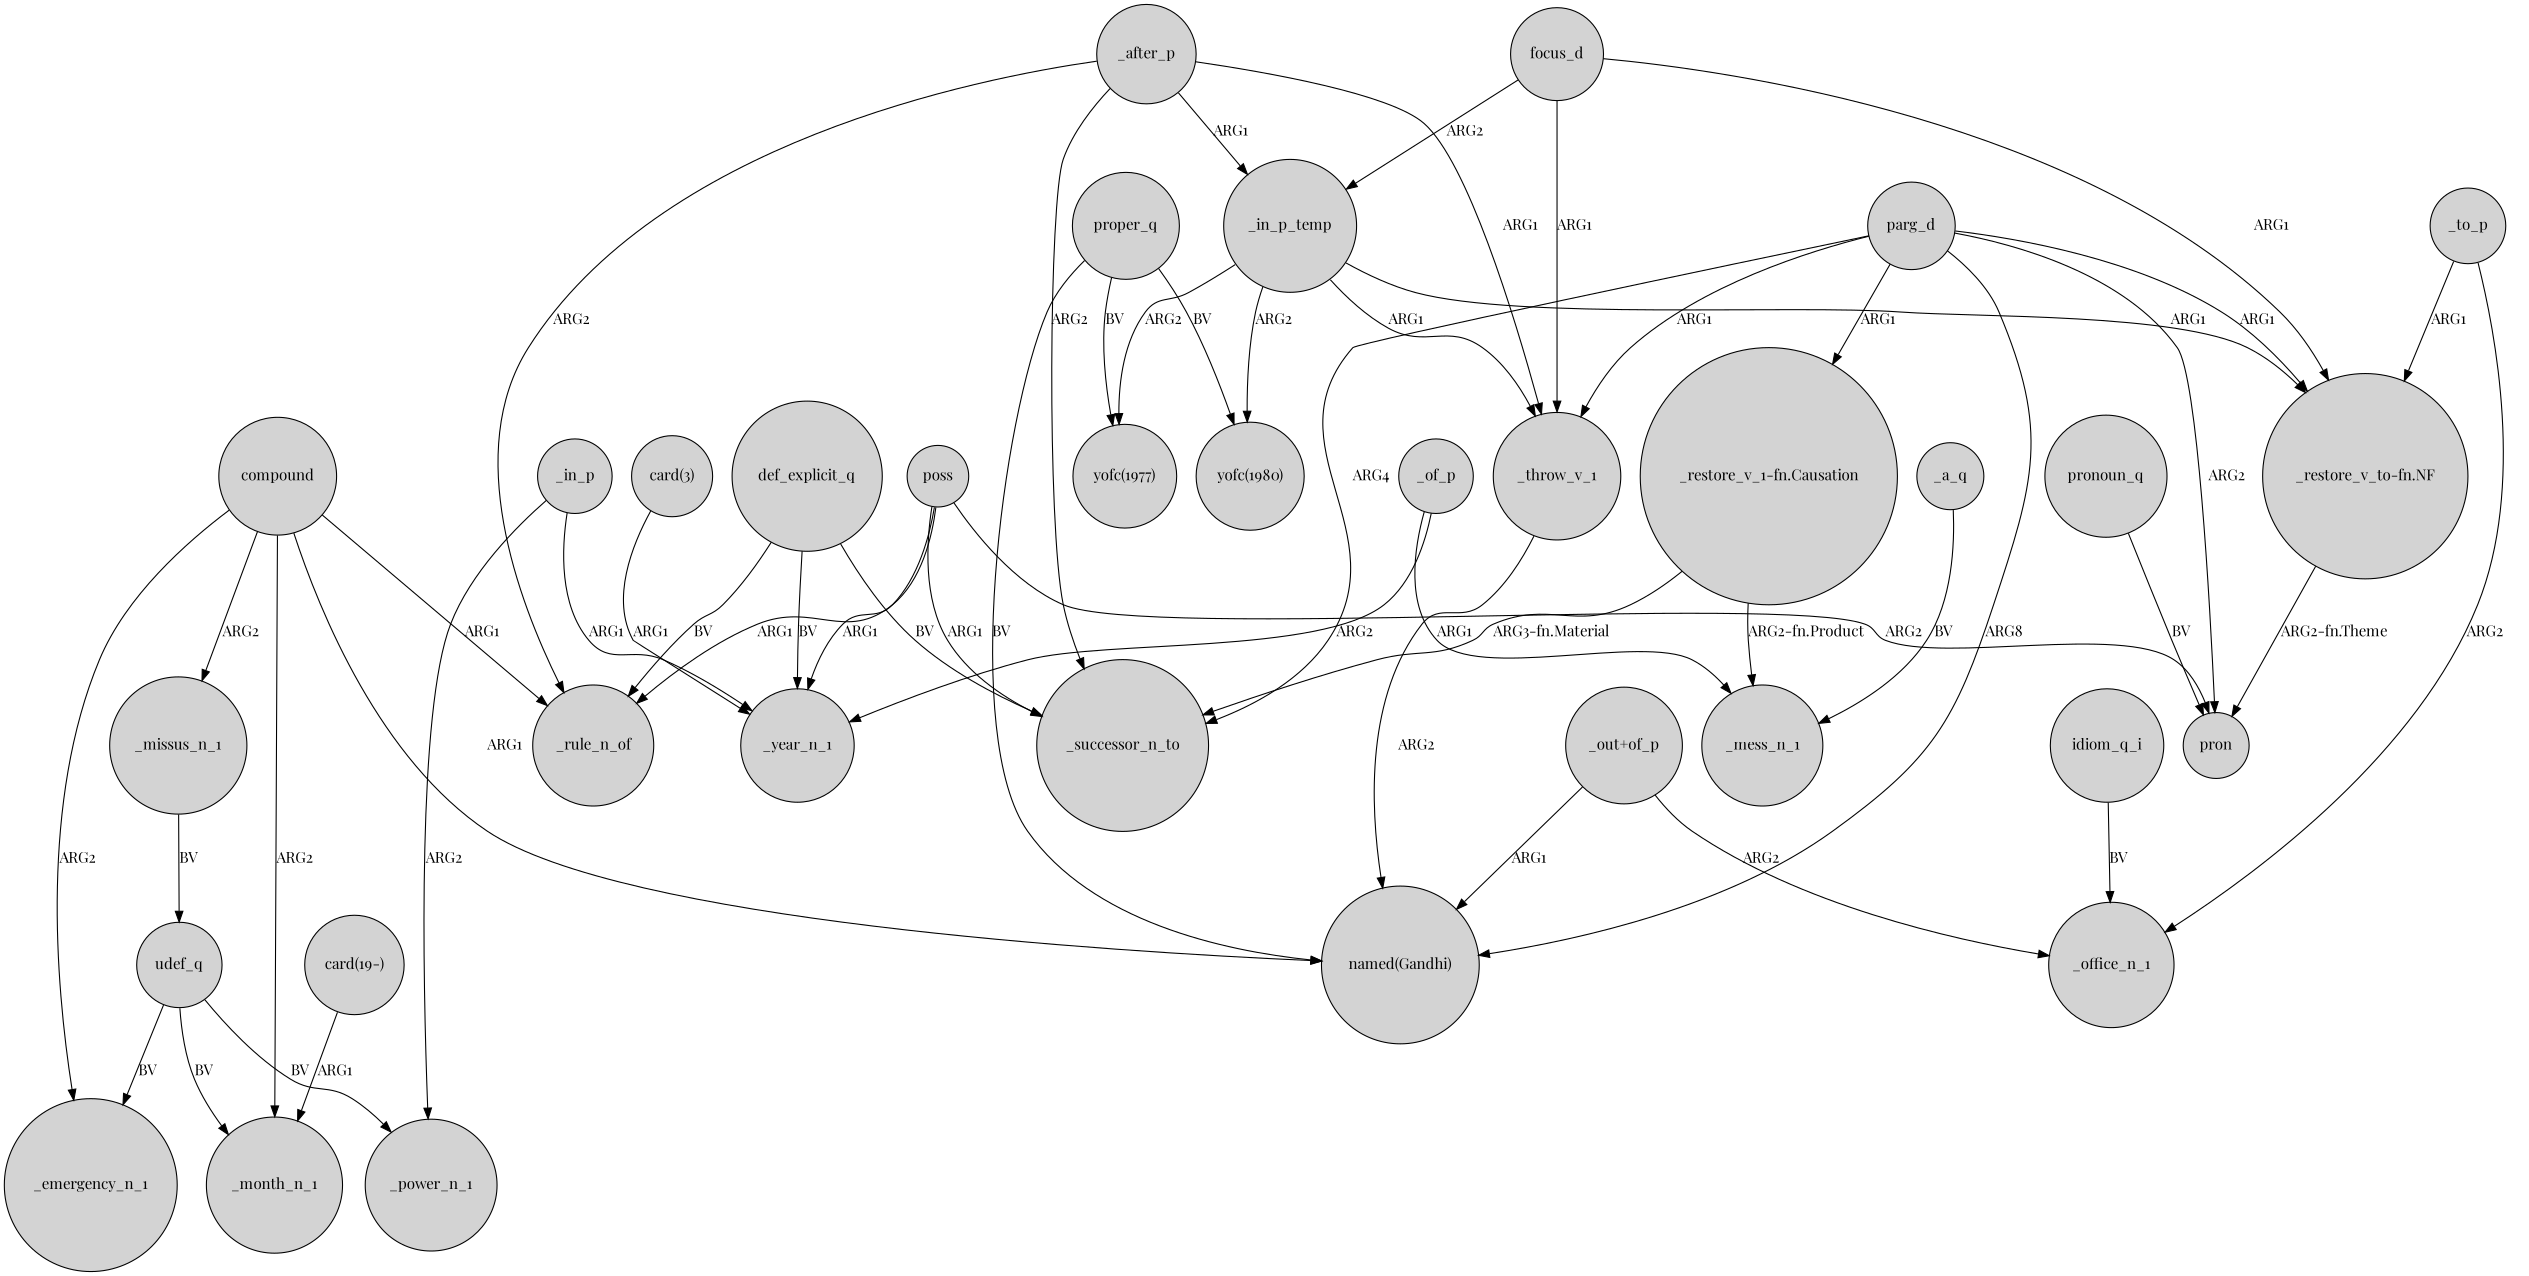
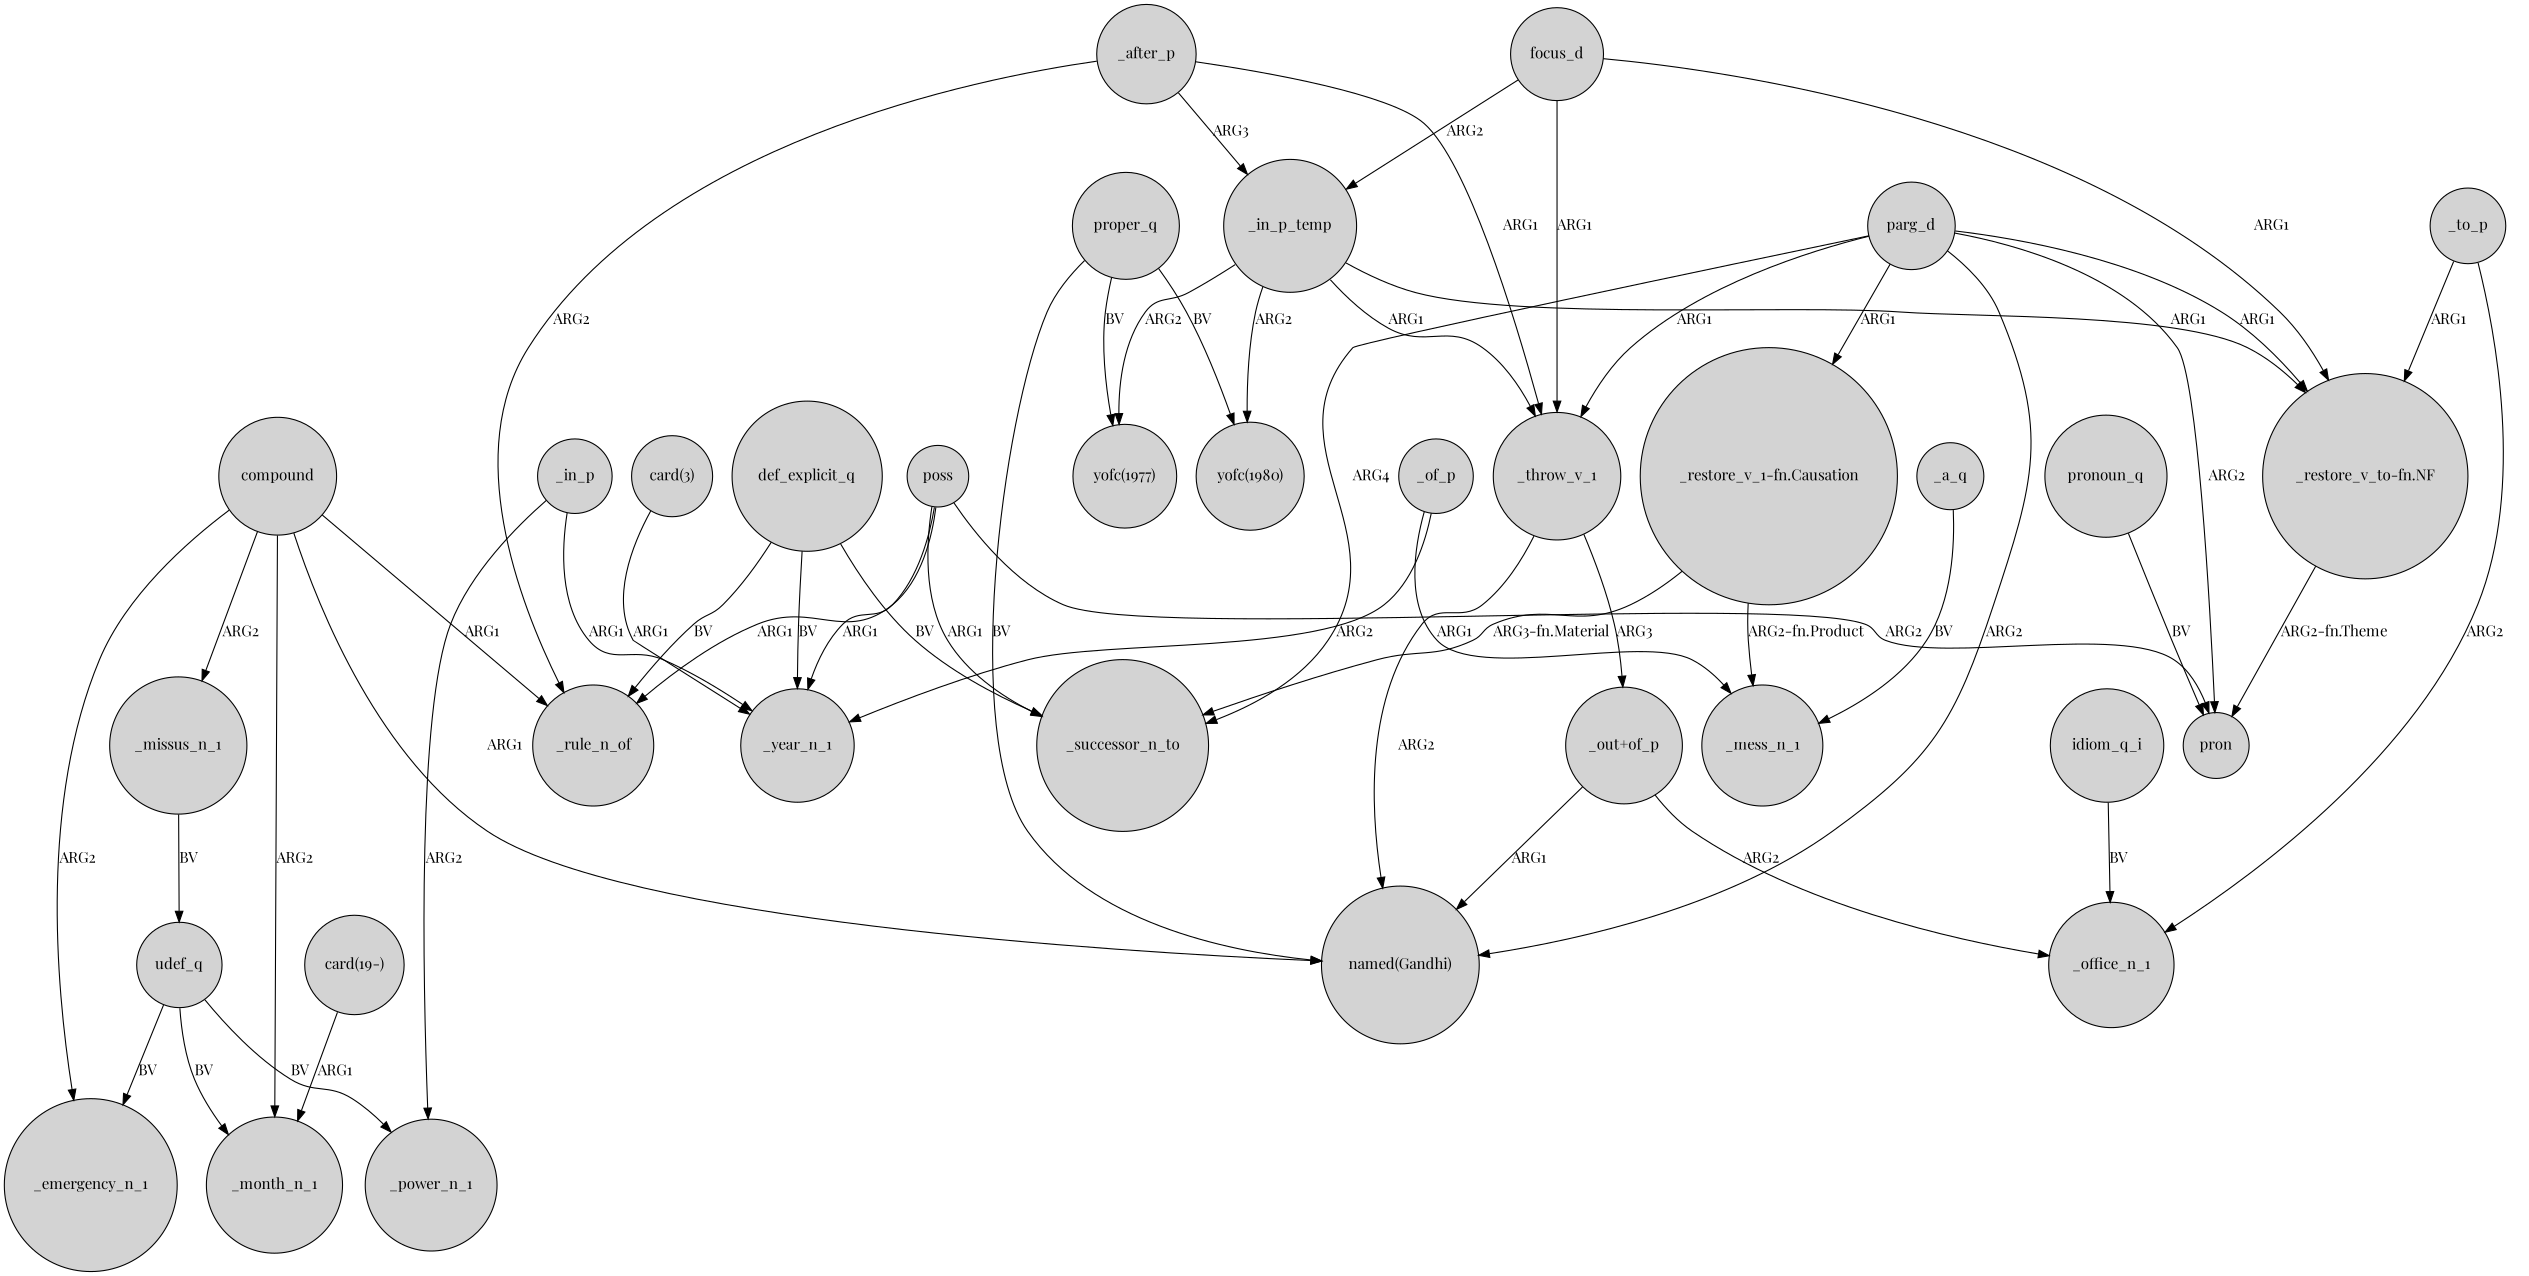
(1231, 132) -> (1231, 132)
(1052, 368) -> none
none -> (1609, 604)
(2004, 632) -> (2004, 632)
